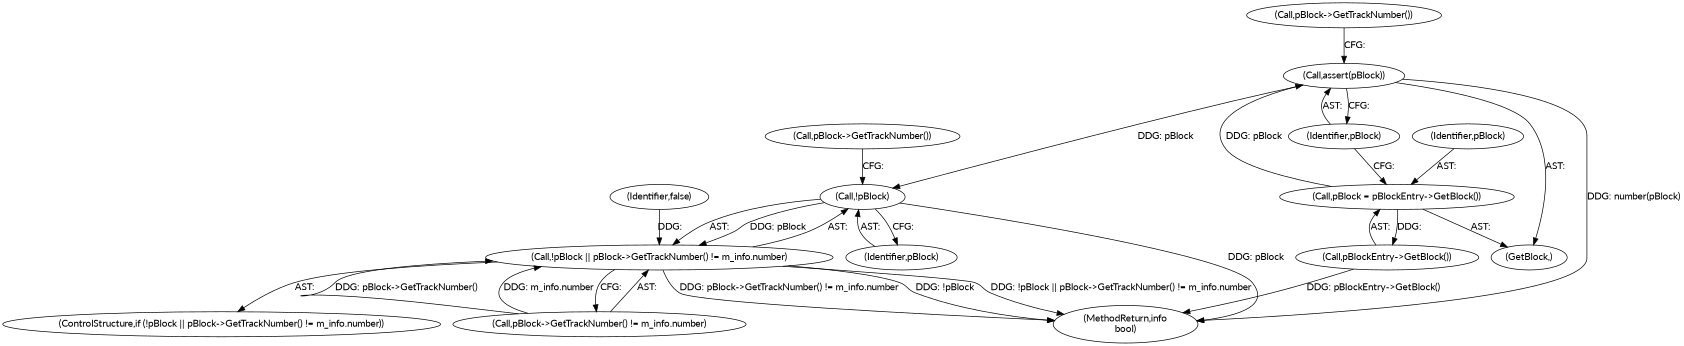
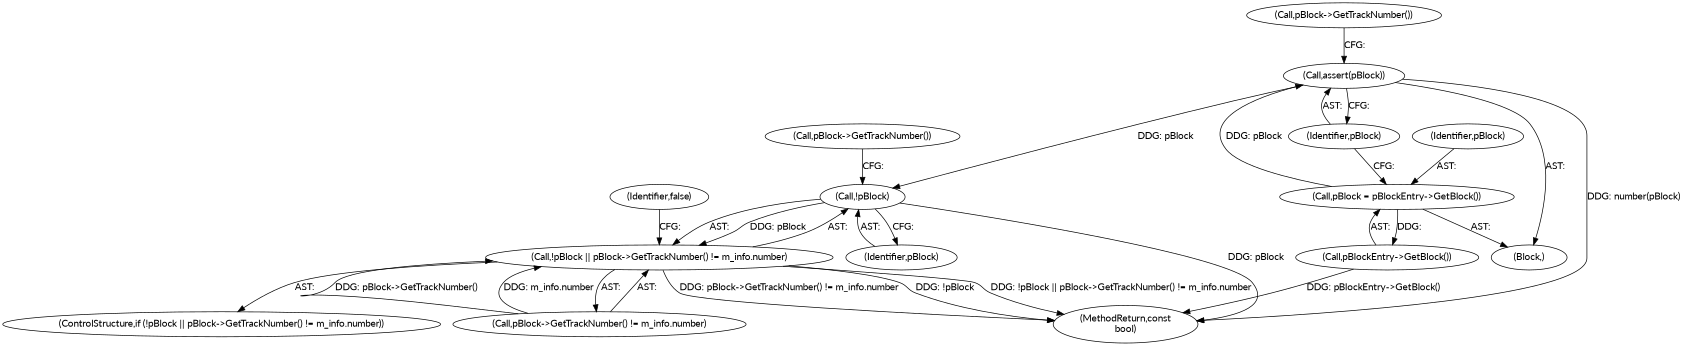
(672, 227) -> (672, 227)
(1529, 257) -> (1529, 257)
(612, 288) -> (612, 288)
(1126, 324) -> (1126, 324)
